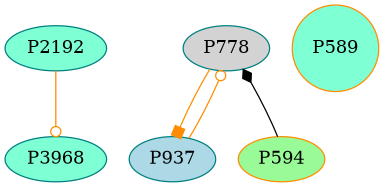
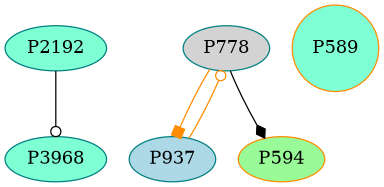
(56, 99) -> (56, 99)
(265, 109) -> (243, 98)
